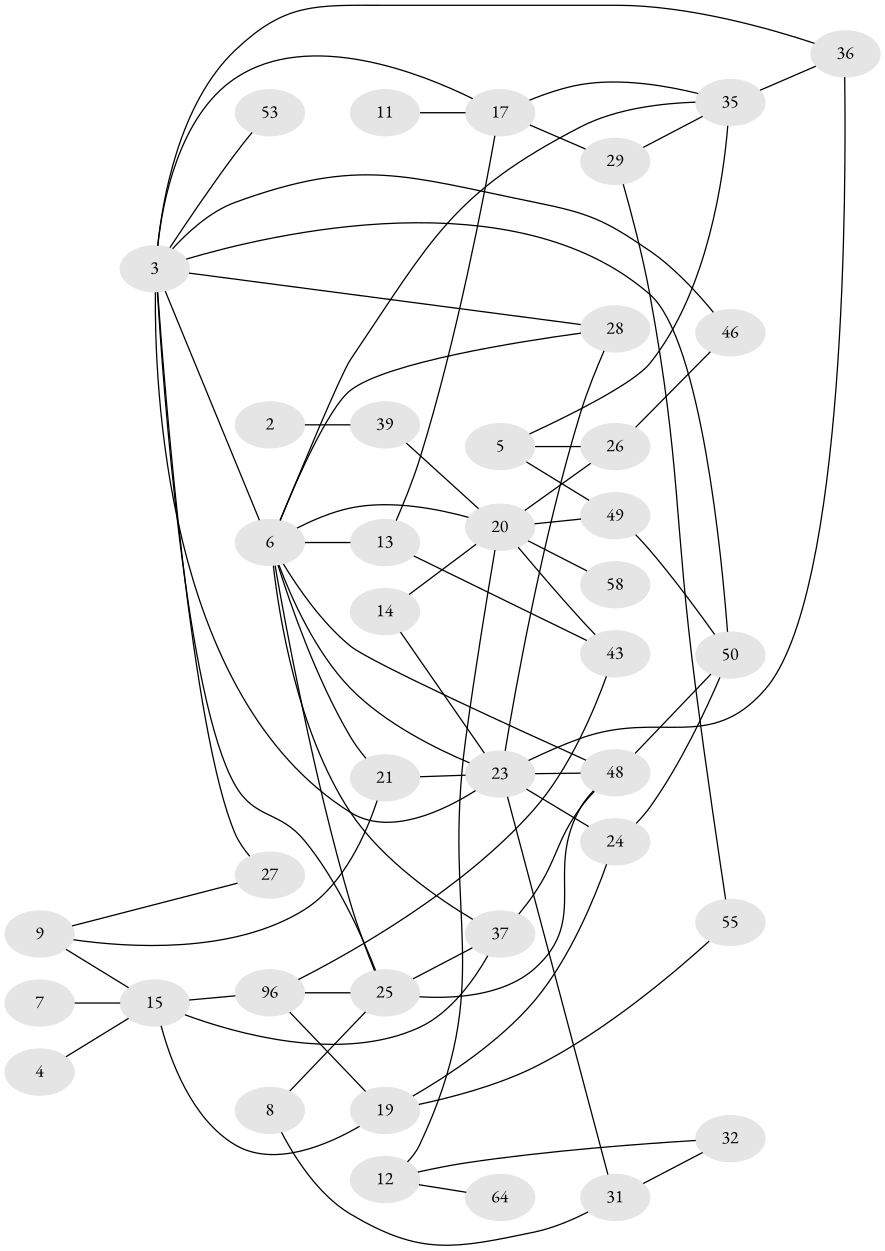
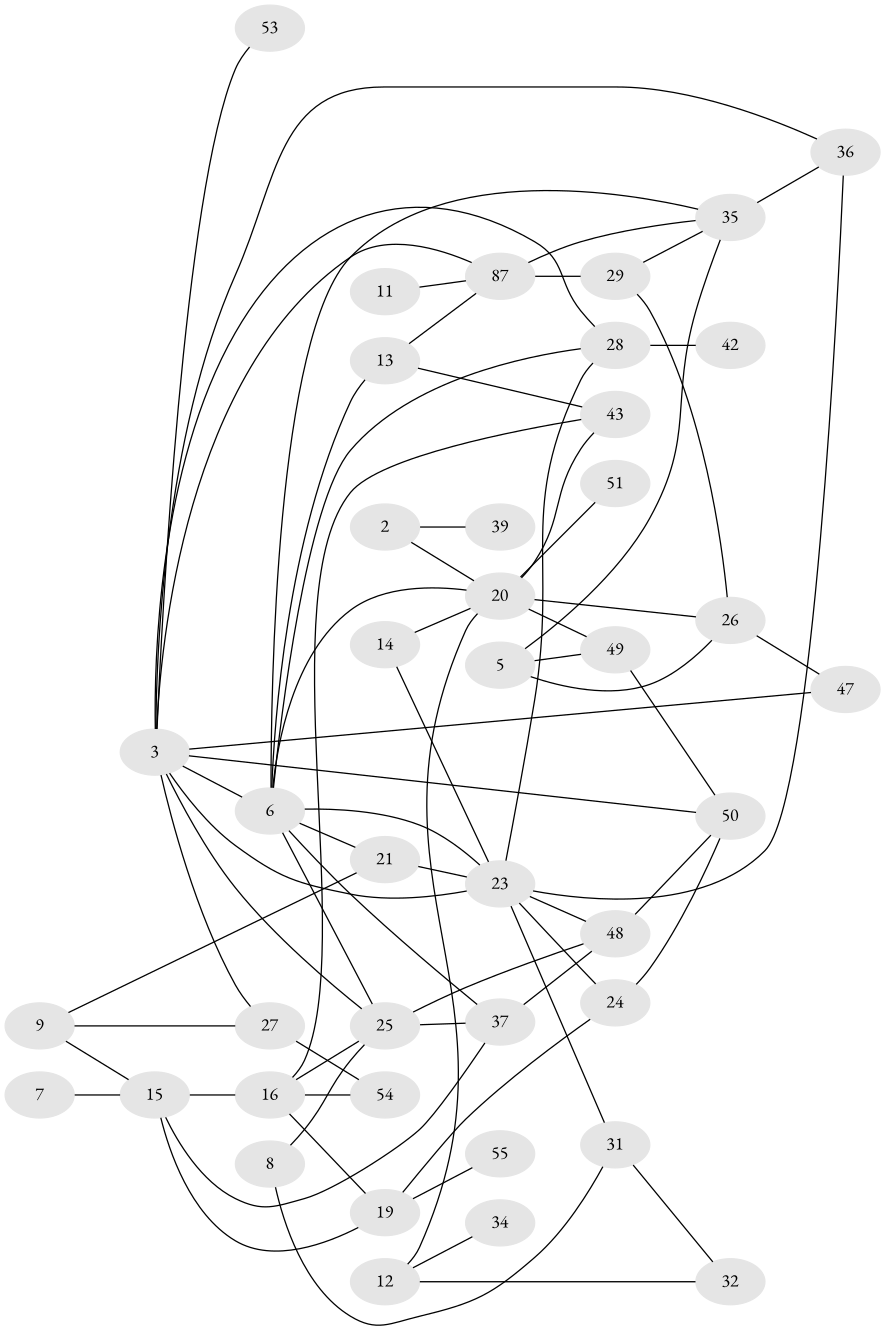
(500, 113) -> (500, 276)
(730, 333) -> (846, 689)
none -> (730, 345)
(442, 476) -> (443, 562)
(680, 541) -> (699, 440)
(615, 585) -> (615, 484)
(419, 683) -> none
(270, 993) -> (270, 1095)
(40, 1072) -> none
none -> (385, 1095)
(500, 1197) -> (500, 1223)
